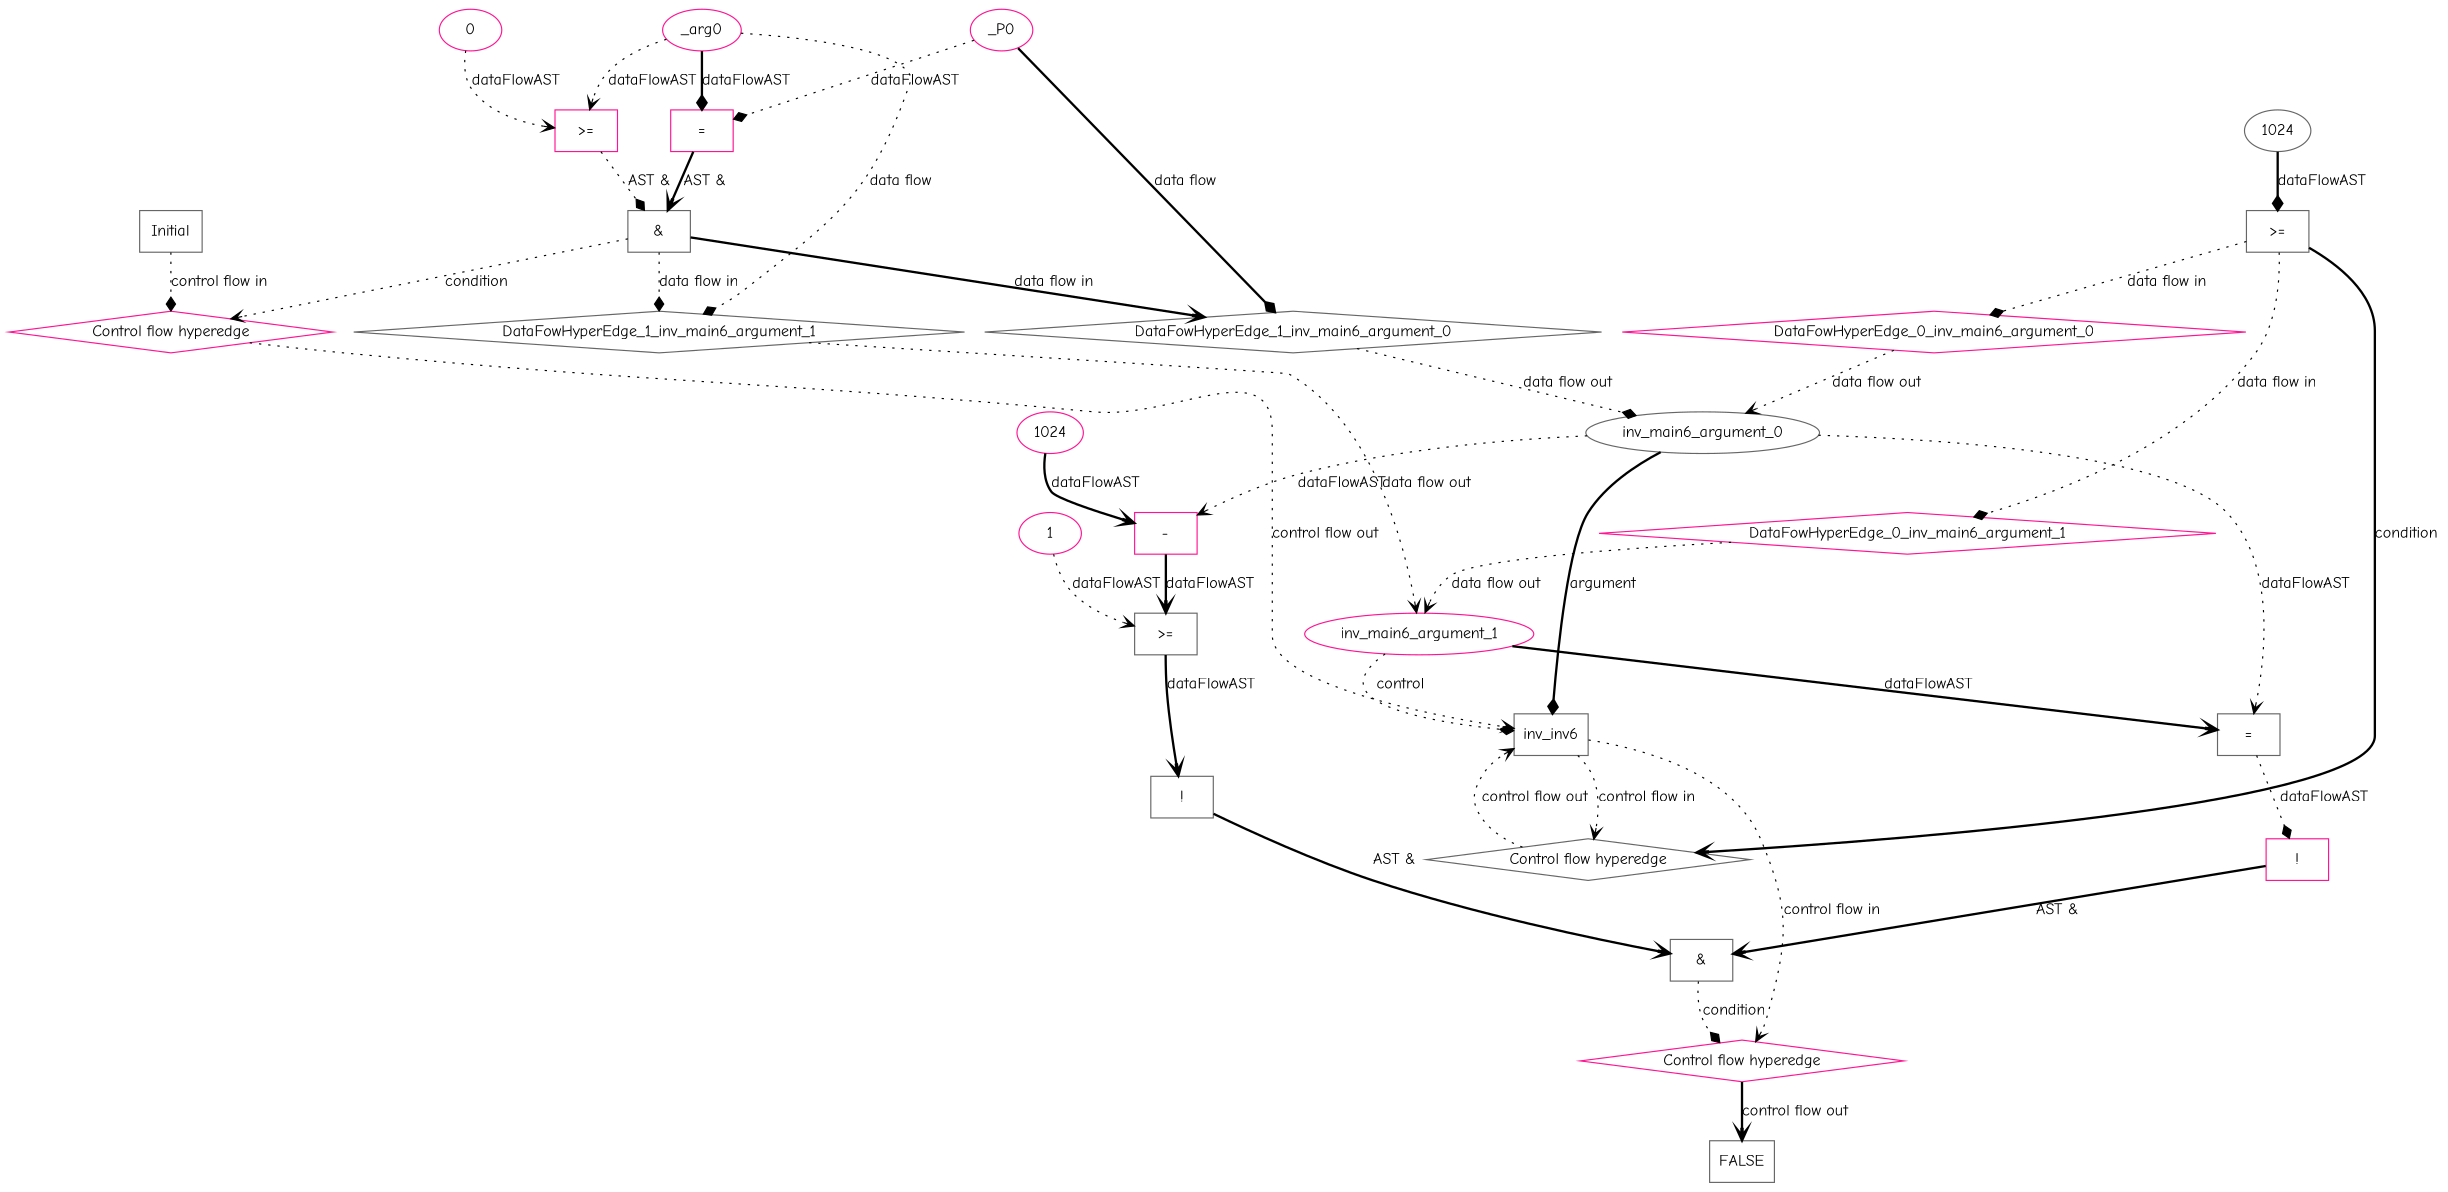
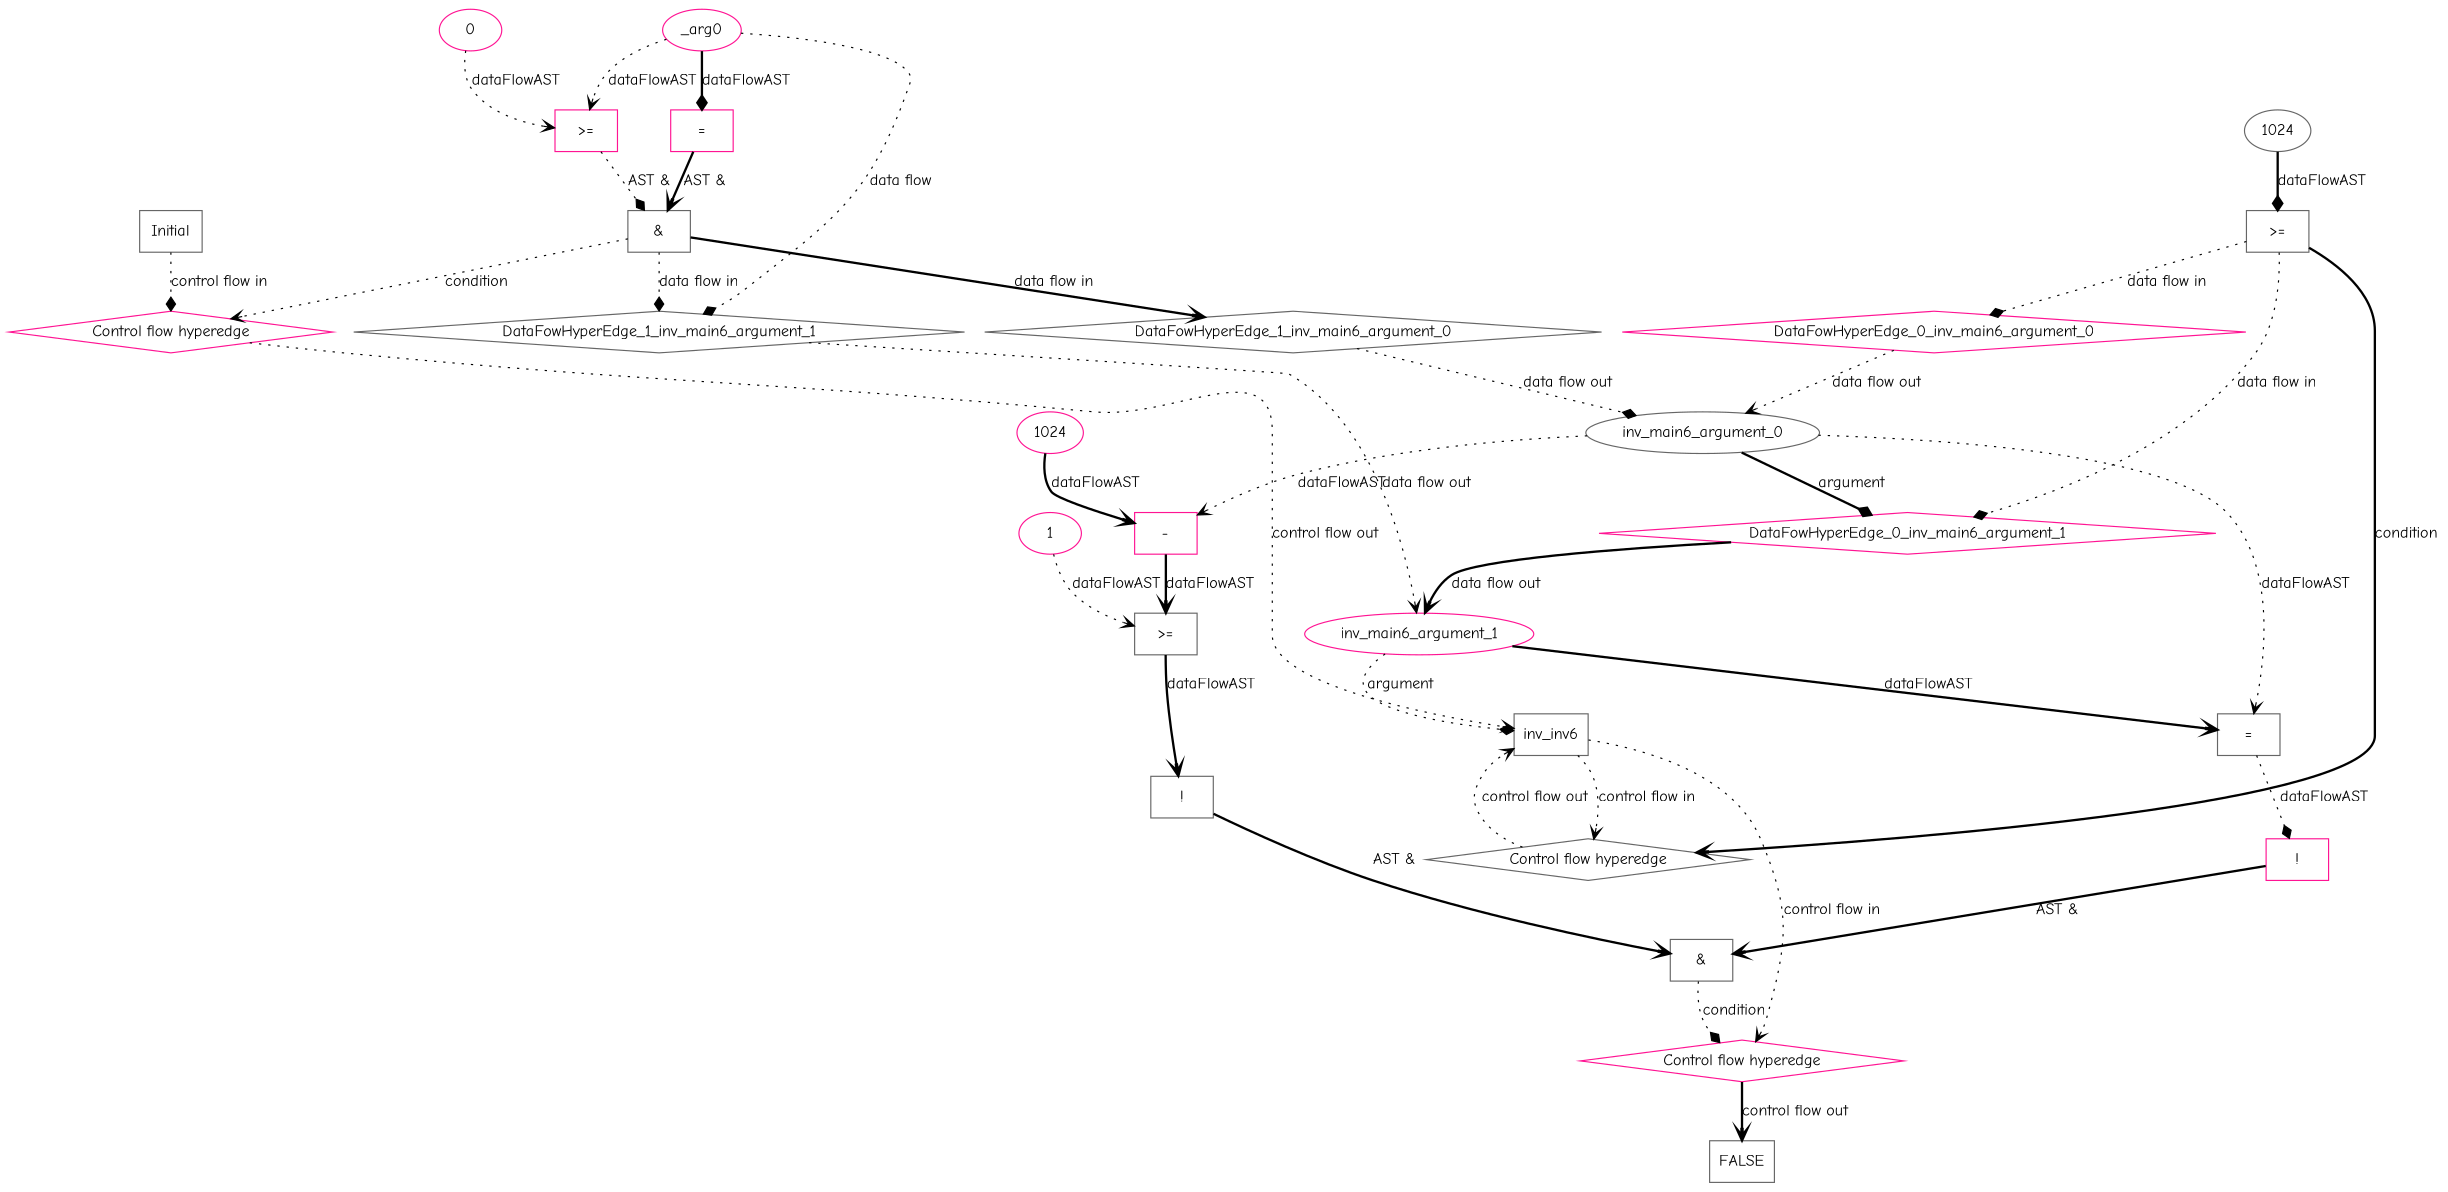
(1002, 30) -> none
(1565, 555) -> (1573, 554)
(1571, 565) -> (1800, 481)
(1401, 684) -> (1401, 684)
